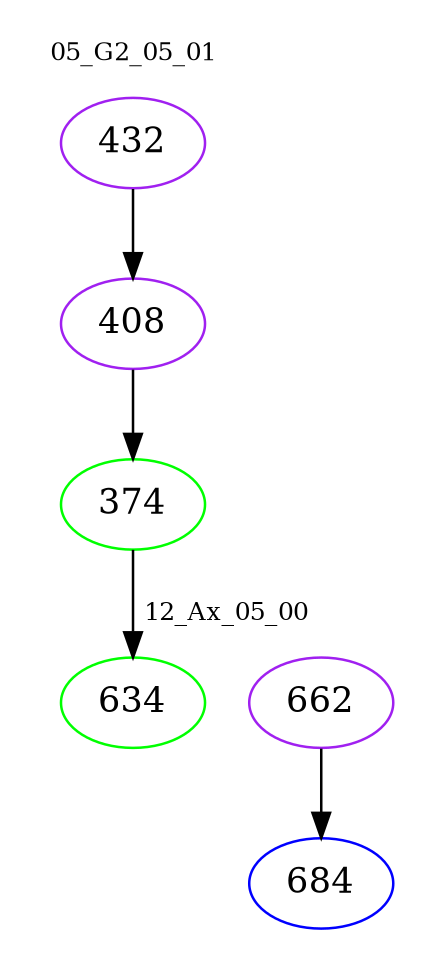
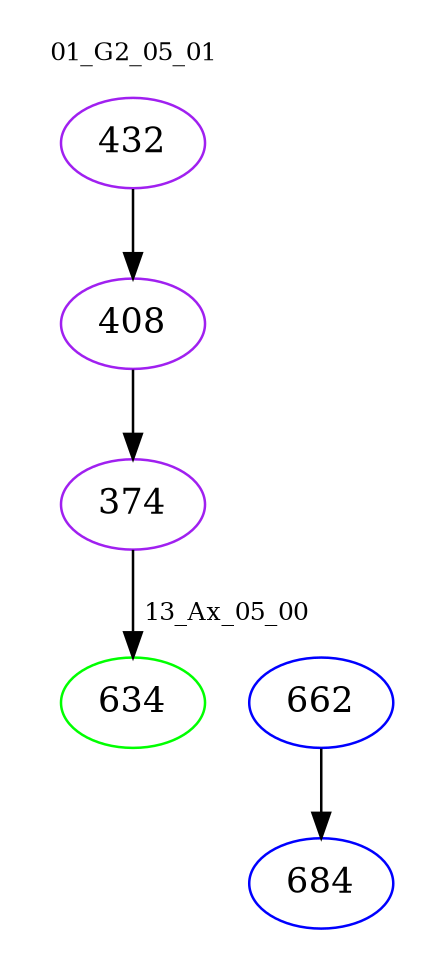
(134, 54) -> (134, 54)
(133, 504) -> (133, 504)
(227, 614) -> (227, 614)
(321, 703) -> (321, 703)
